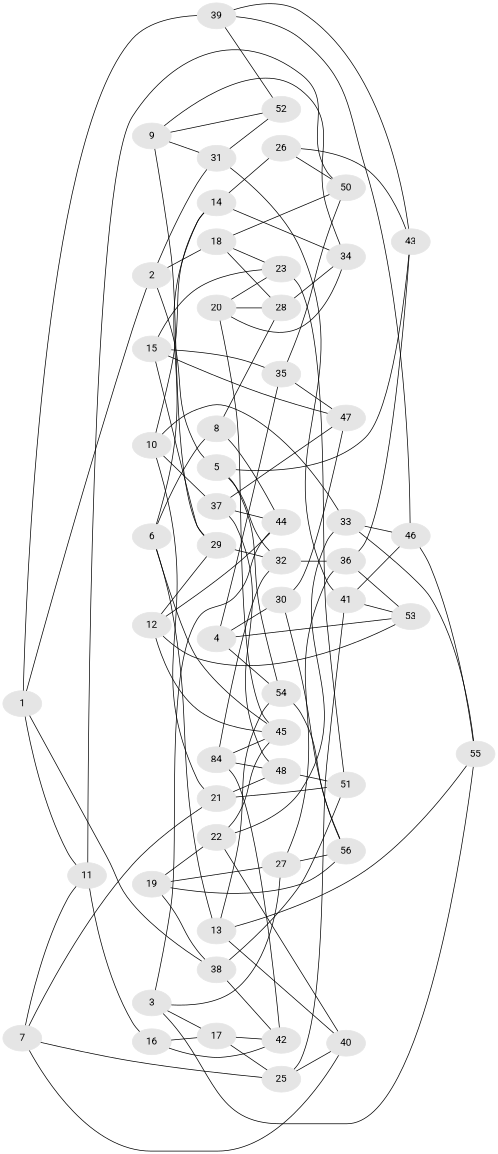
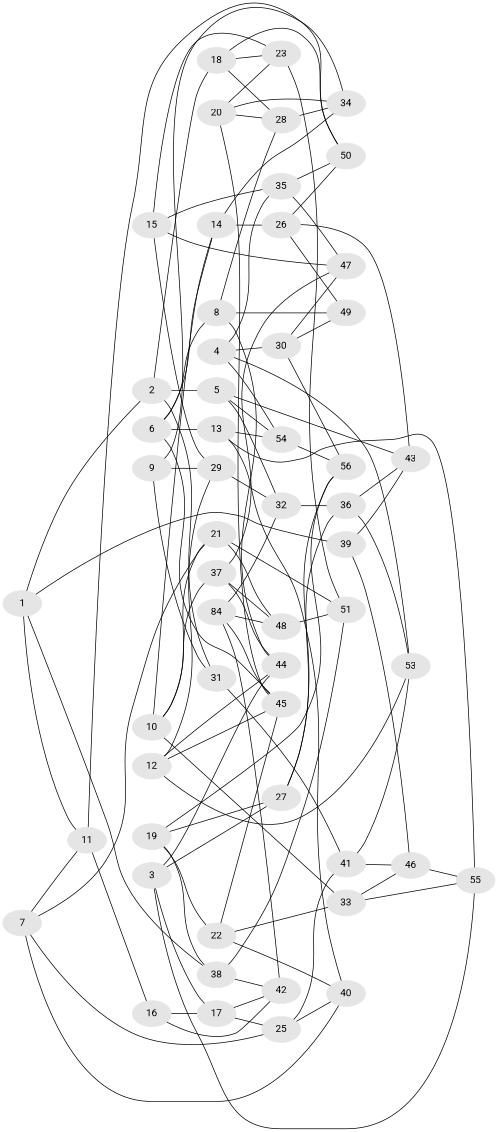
(281, 109) -> none
none -> (346, 313)
